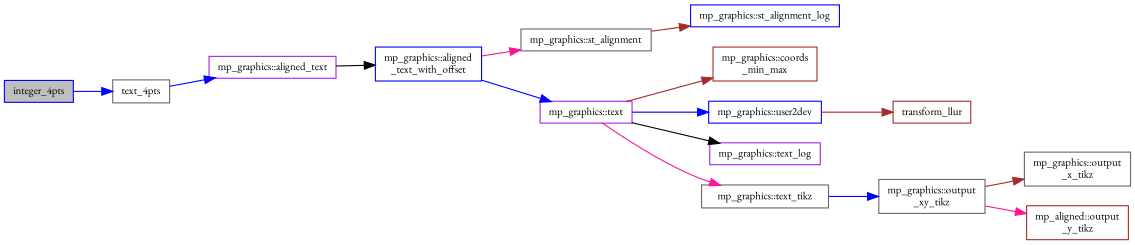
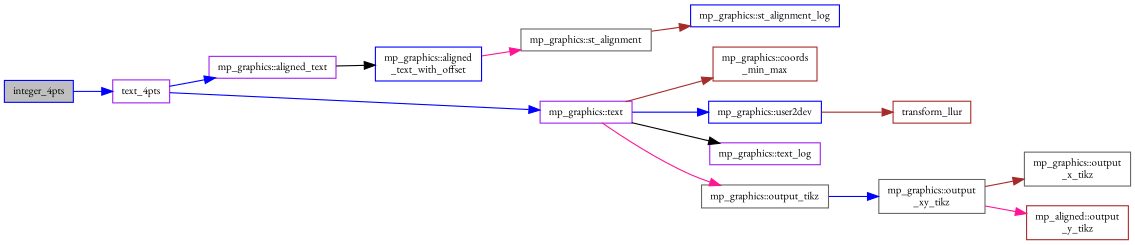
(511, 89) -> (349, 101)
(141, 91) -> (141, 91)
(765, 196) -> (765, 196)
